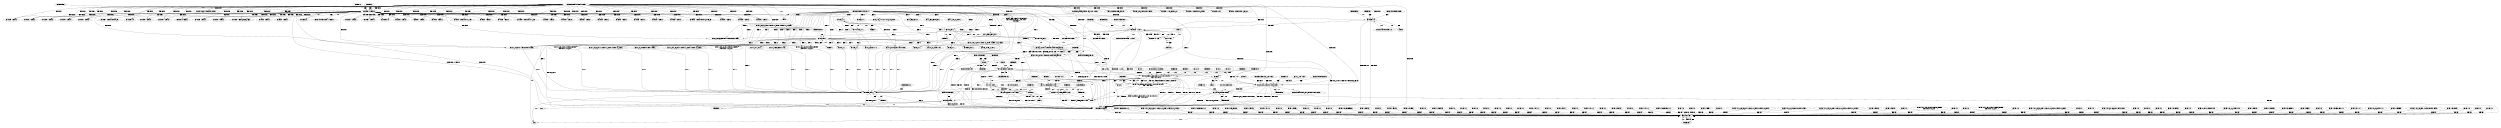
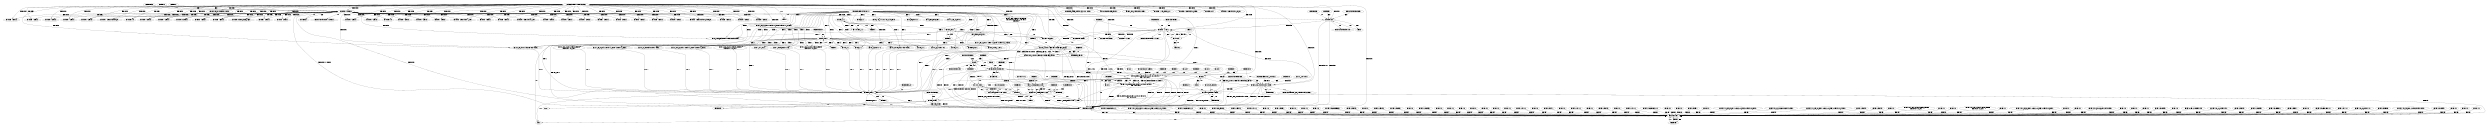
(1086, 55) -> (1077, 55)
(1004, 77) -> (994, 77)
(1244, 77) -> none
(999, 97) -> (989, 97)
